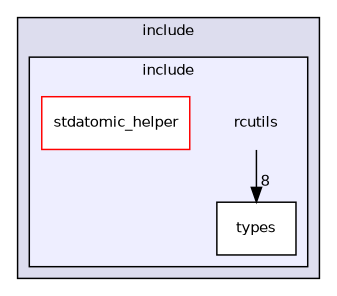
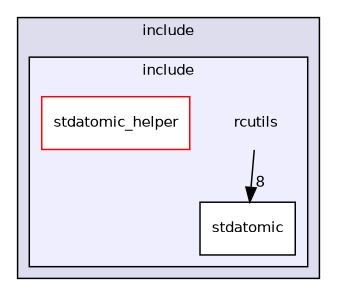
(256, 229) -> (248, 229)
